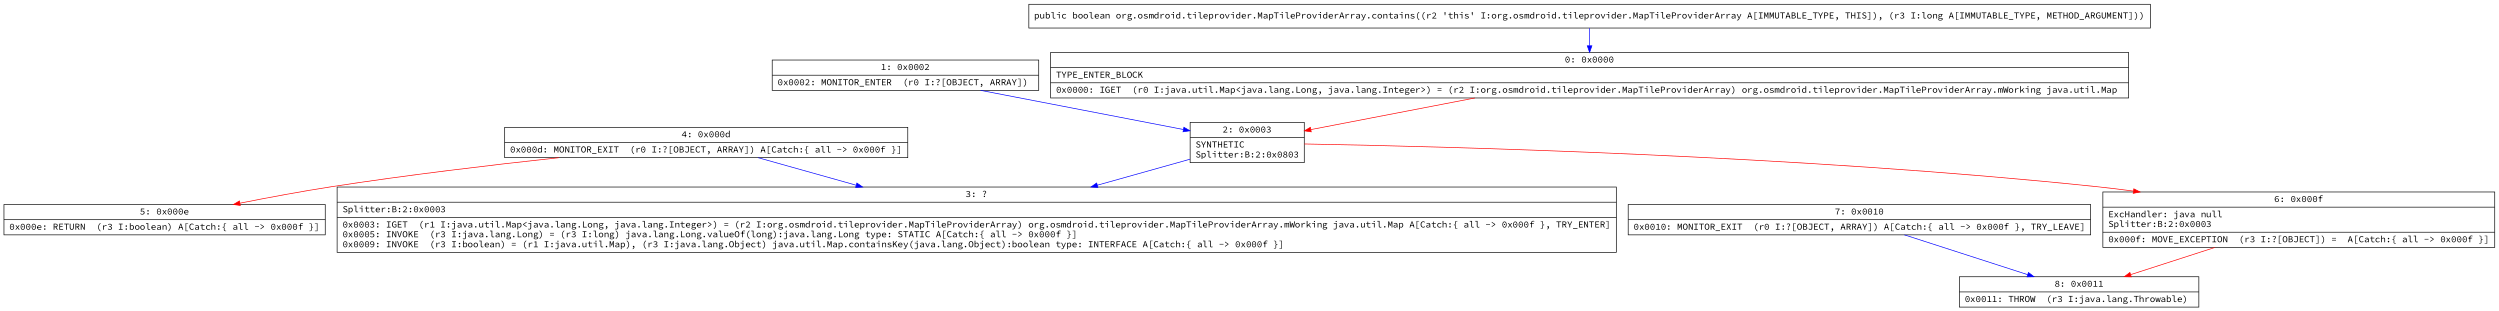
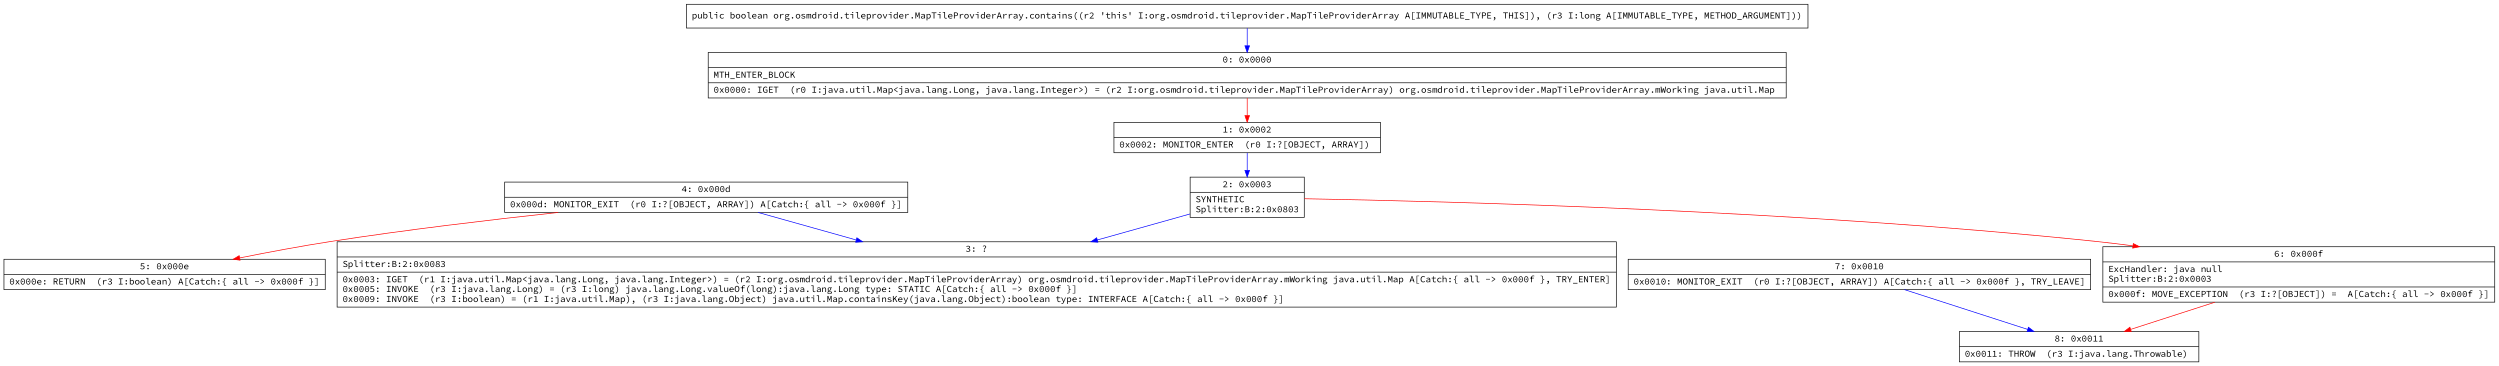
(1100, 75) -> (754, 75)
(1393, 114) -> (1247, 107)
(394, 209) -> (394, 264)
